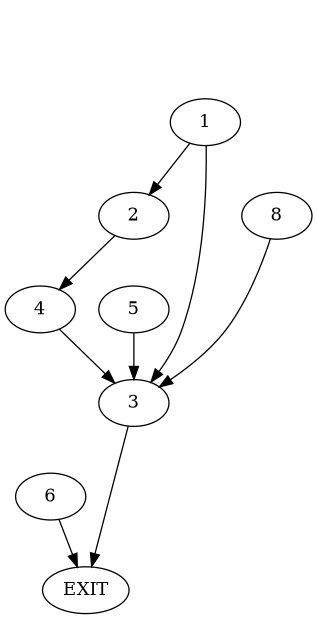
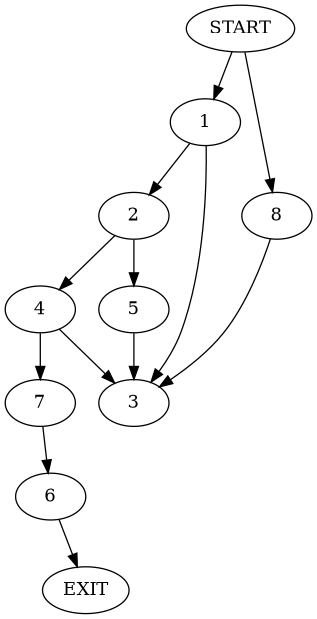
none -> (240, 29)
none -> (134, 256)
none -> (40, 403)
(112, 490) -> none
